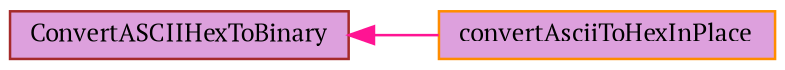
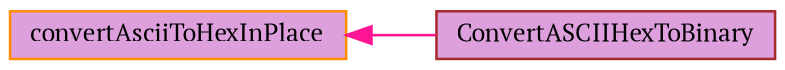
(406, 35) -> (404, 35)
